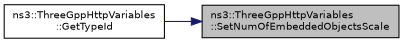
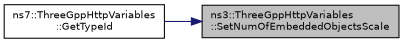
(84, 21) -> (84, 21)
